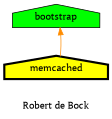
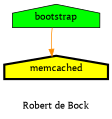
(61, 46) -> (51, 38)
